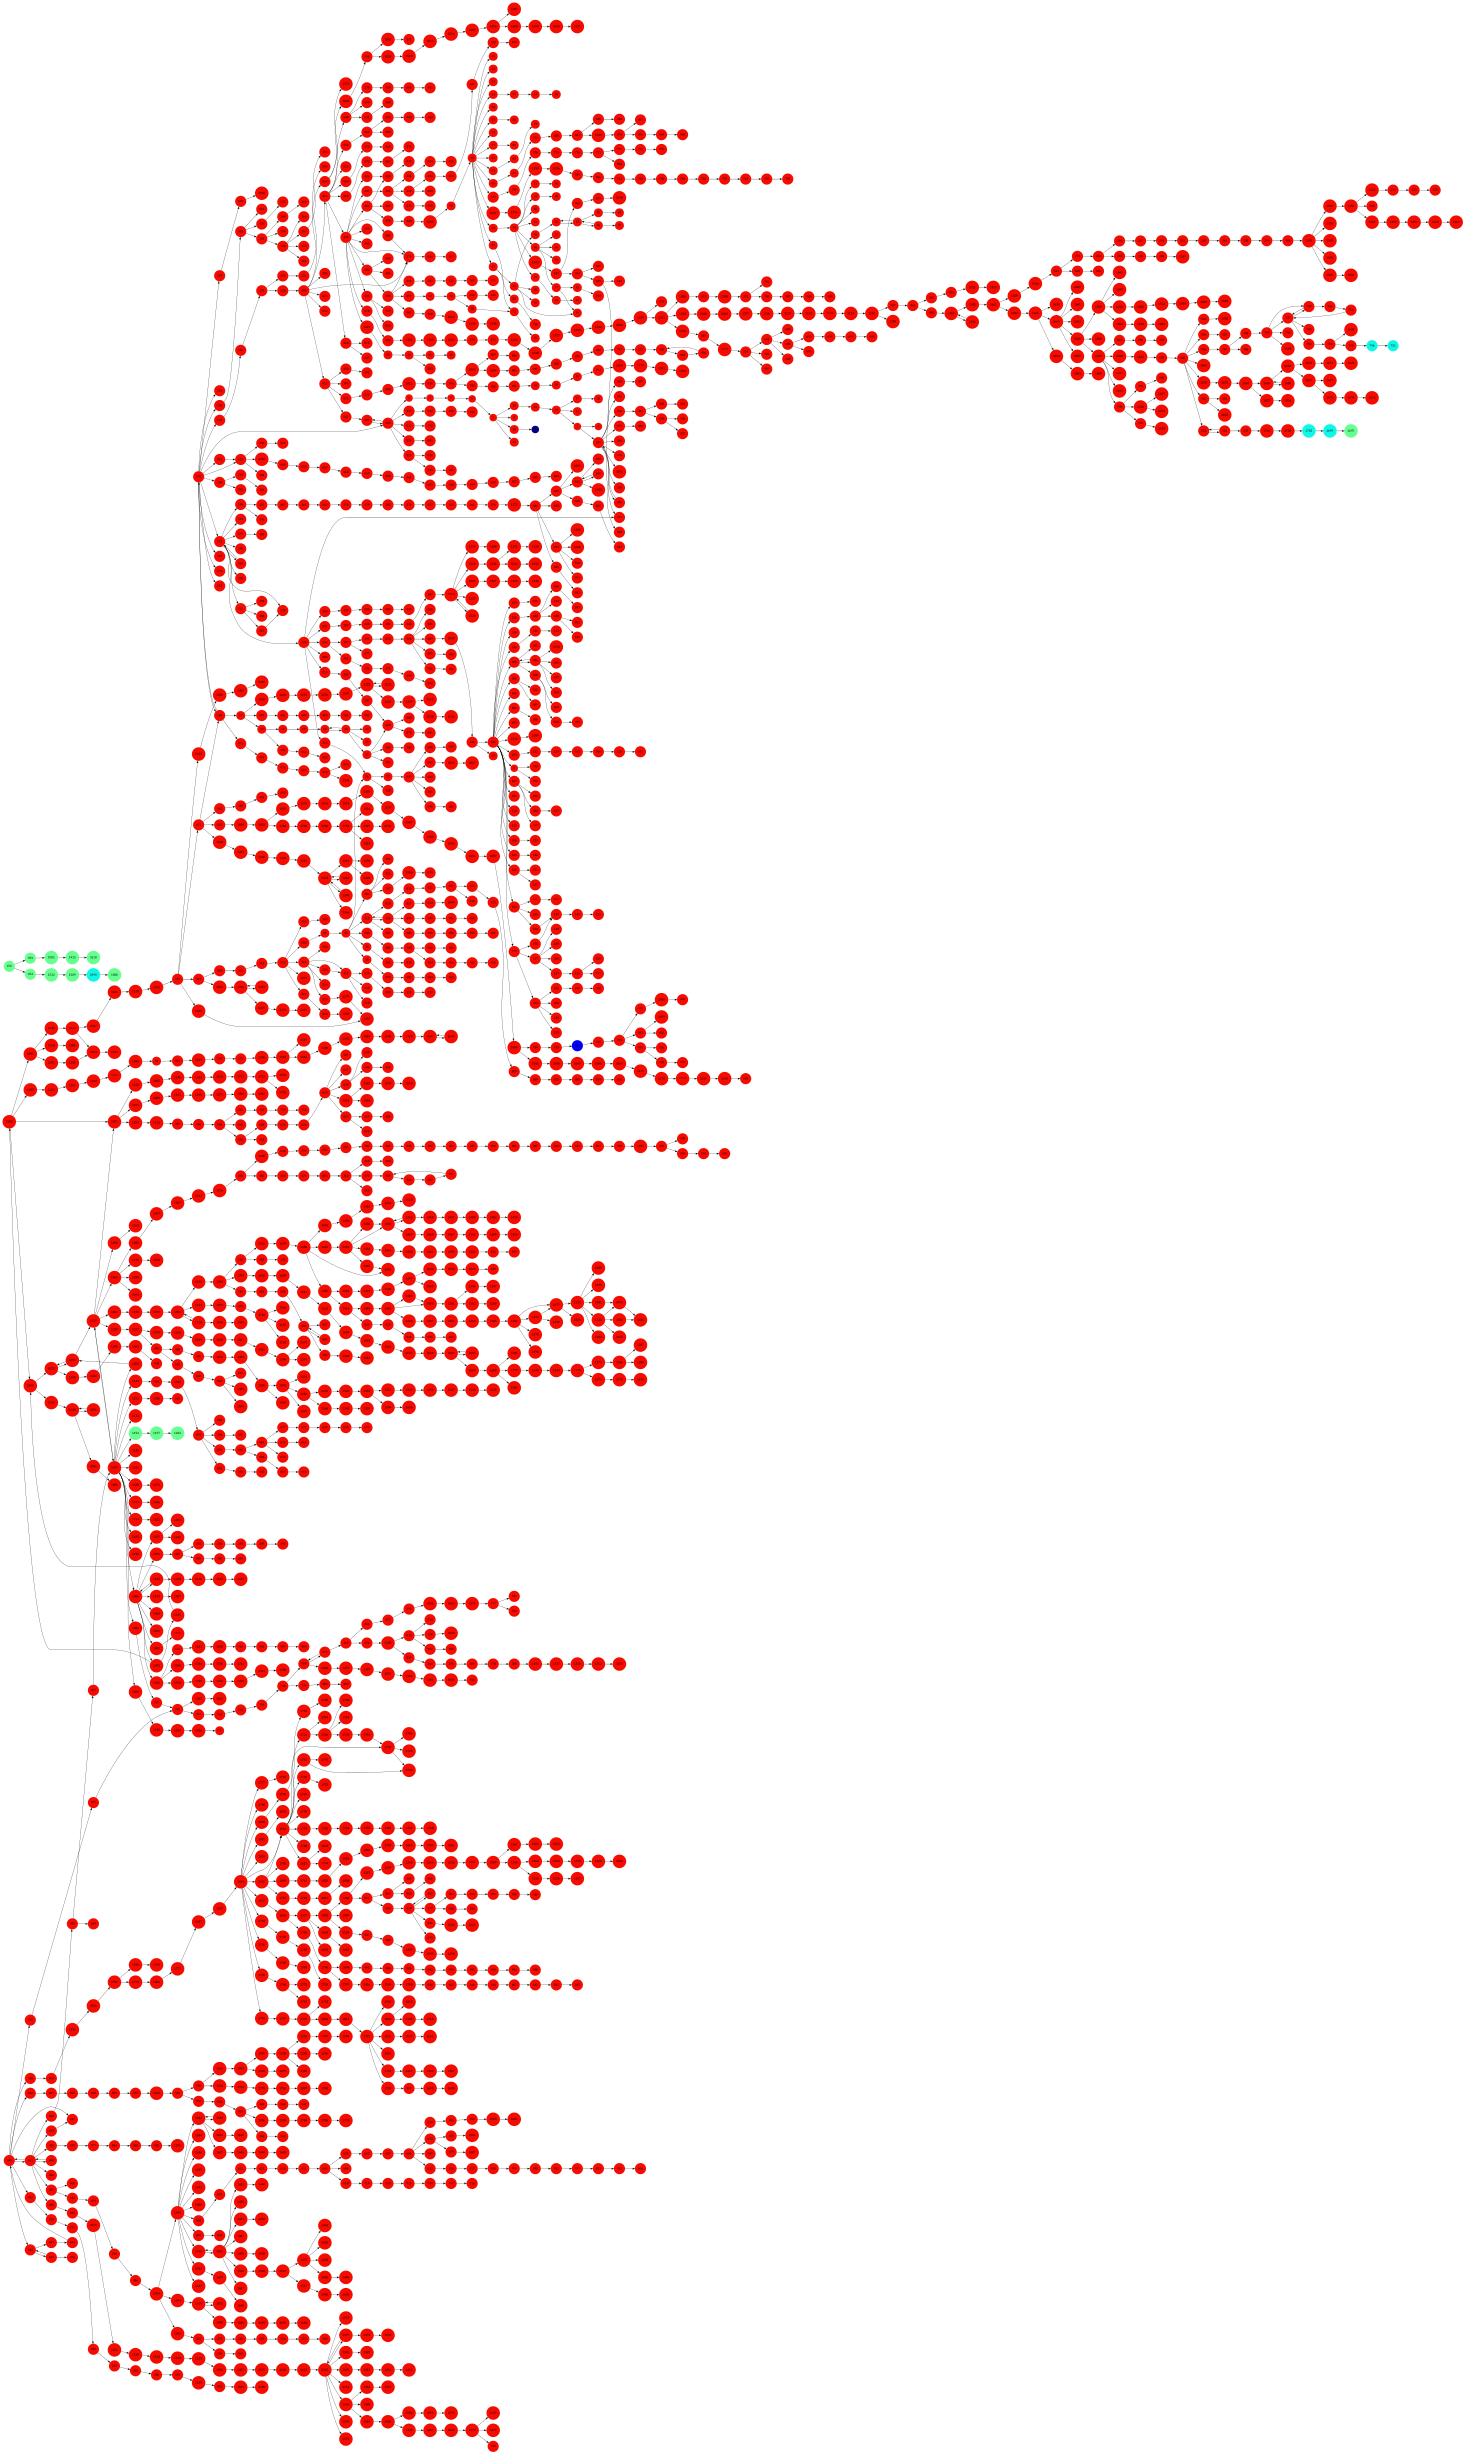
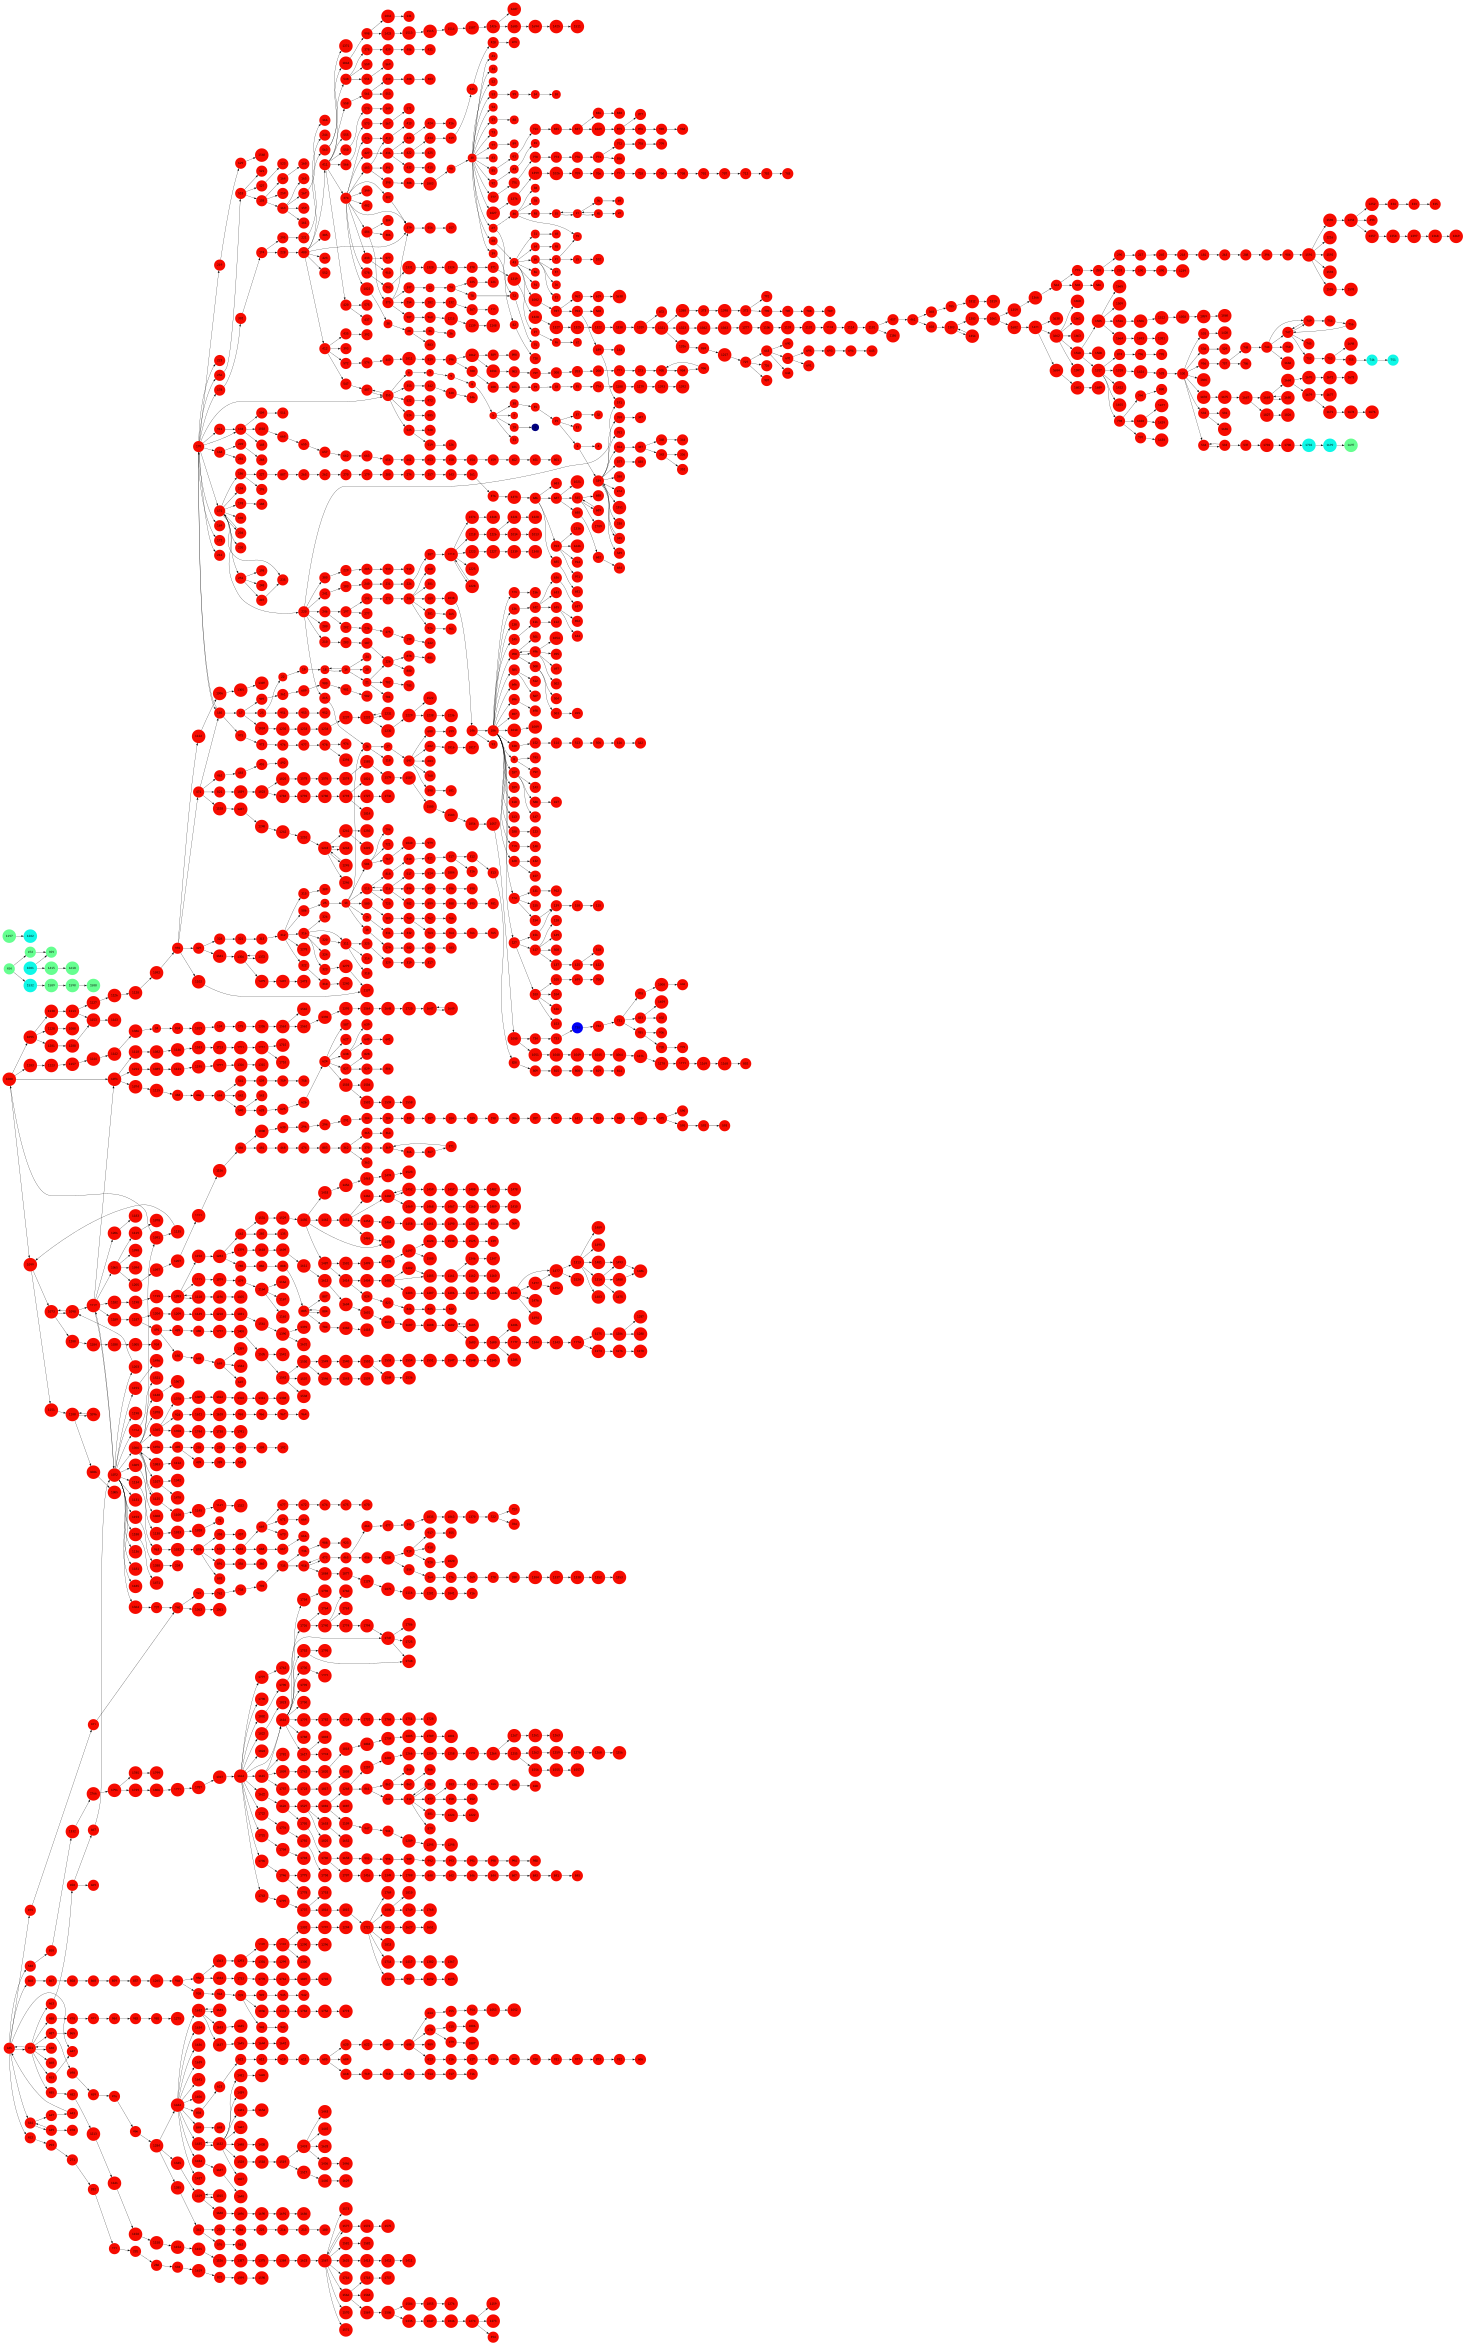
(39, 958) -> (40, 960)
(51, 958) -> (30, 968)
(19, 970) -> (19, 961)
(51, 975) -> (30, 986)
(93, 975) -> (72, 986)
(136, 1433) -> none
(178, 1433) -> (30, 936)
